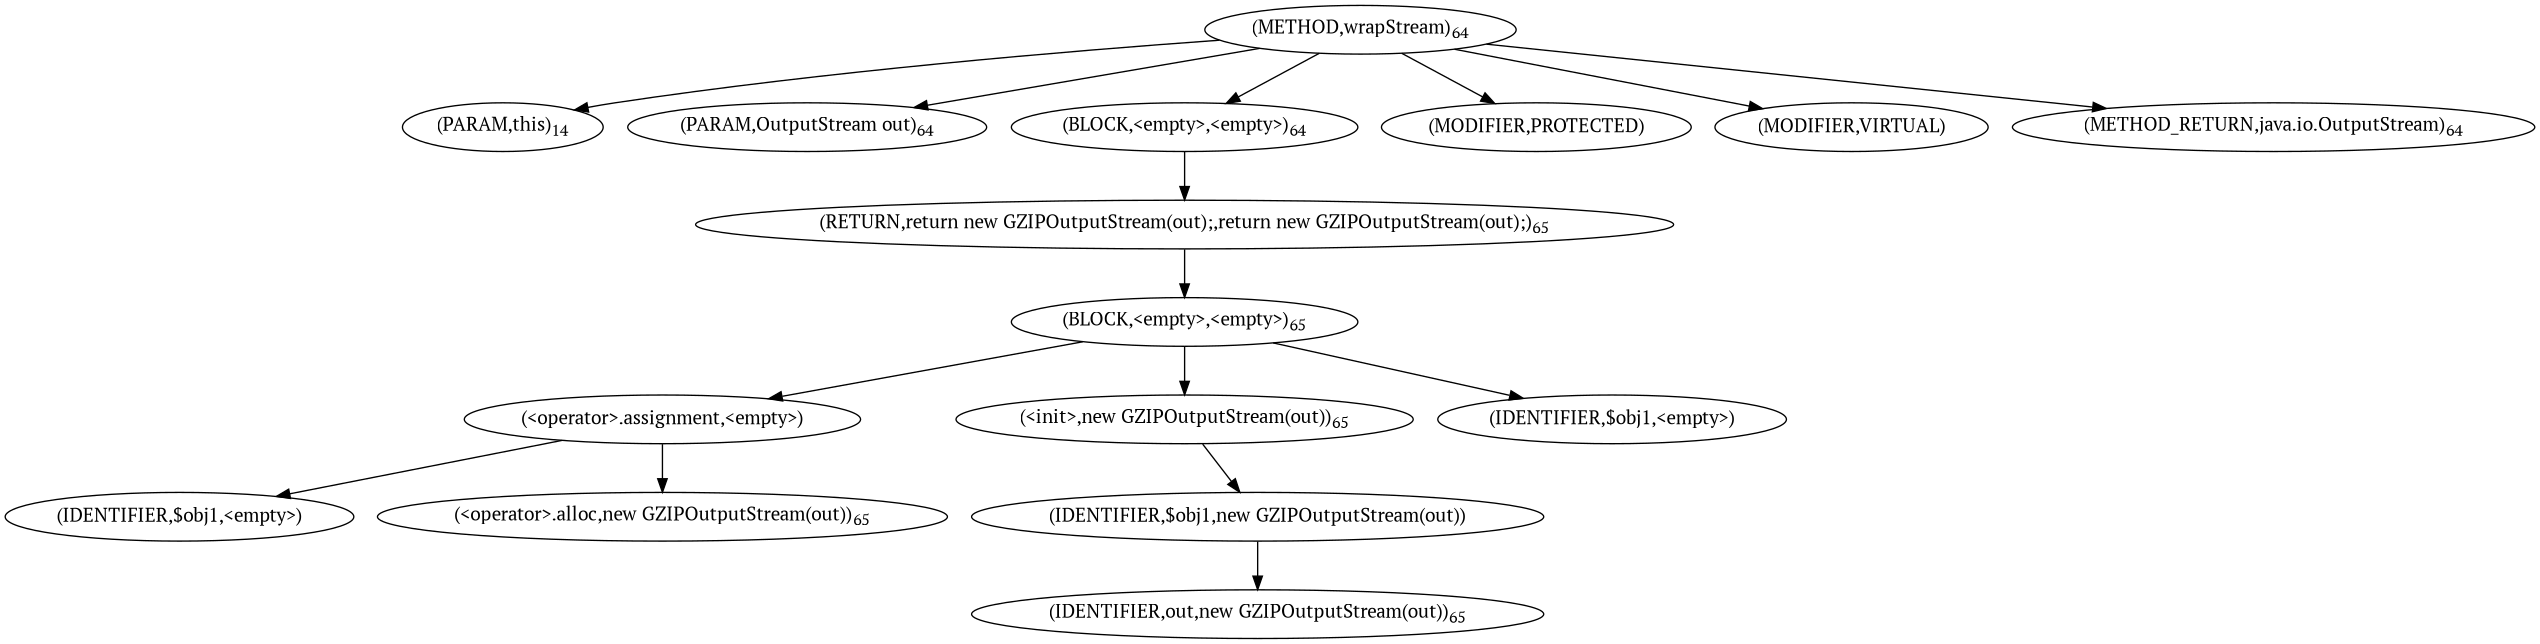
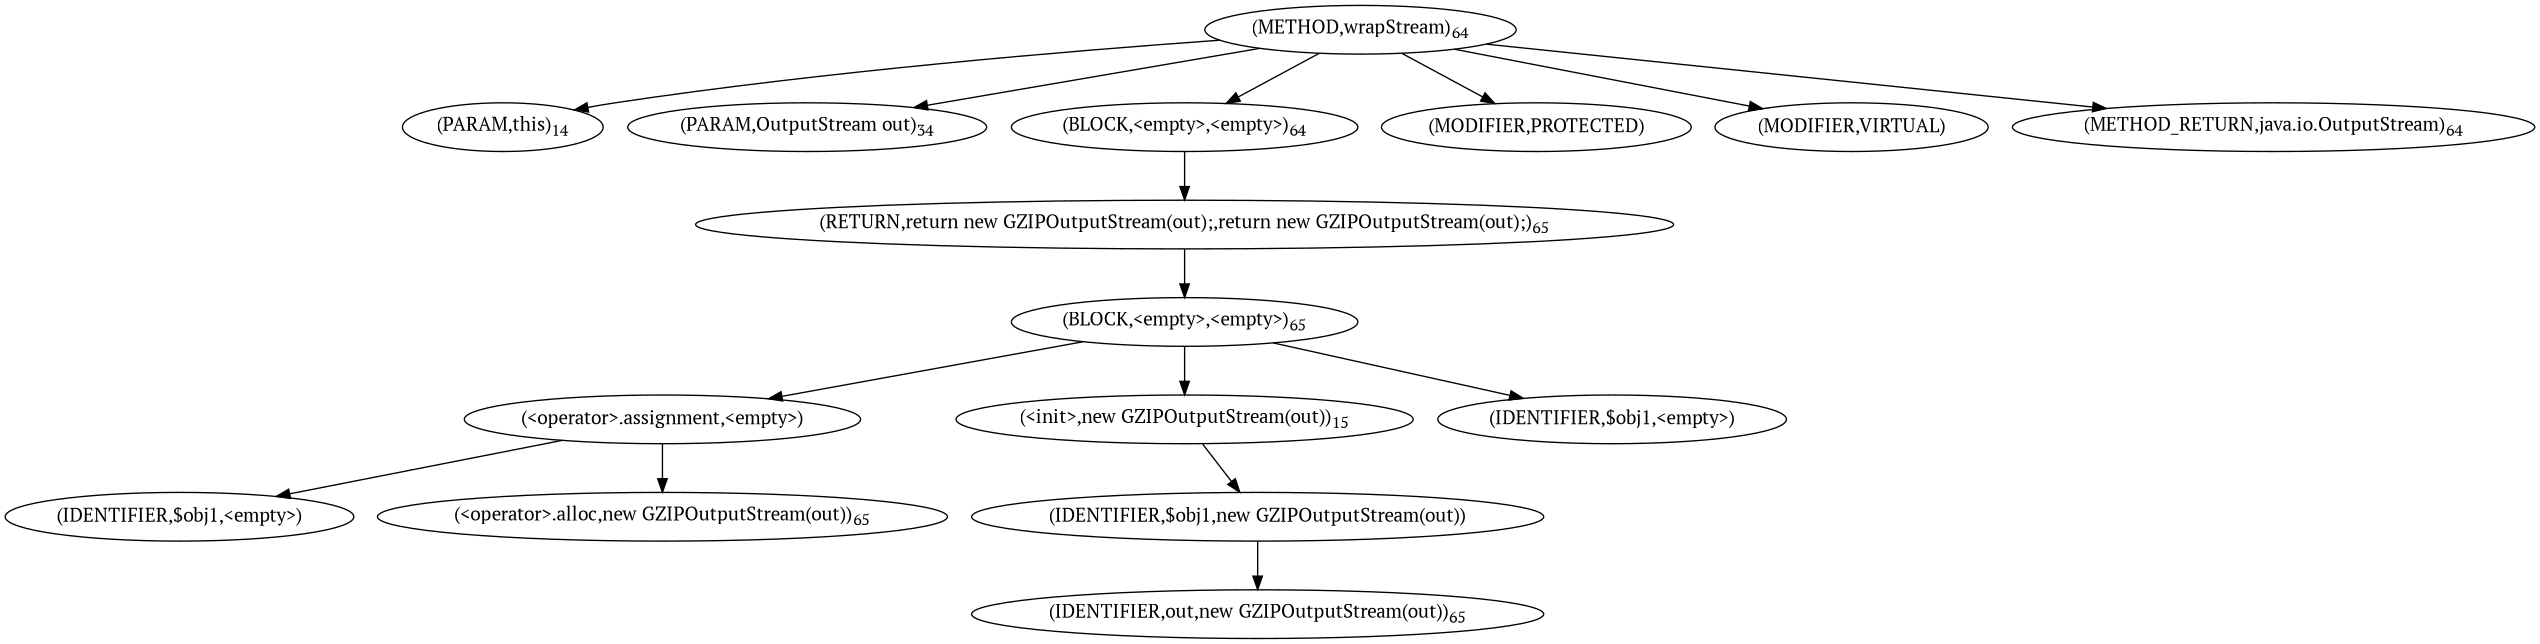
(926, 125) -> (926, 125)
(1341, 417) -> (1341, 417)
